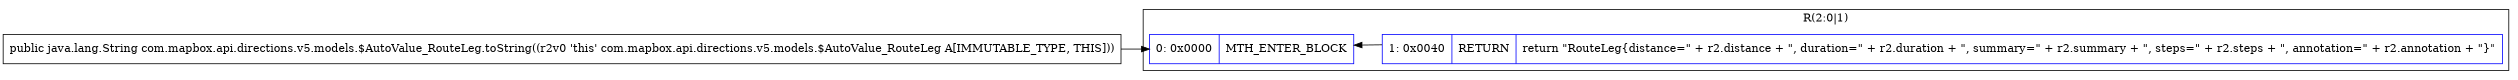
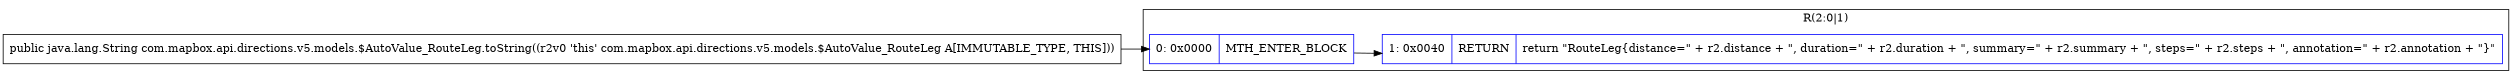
(1372, 45) -> (1364, 53)
